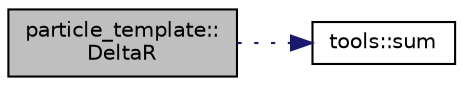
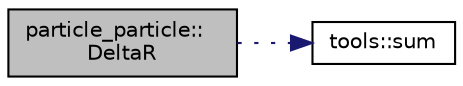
(123, 43) -> (123, 43)
